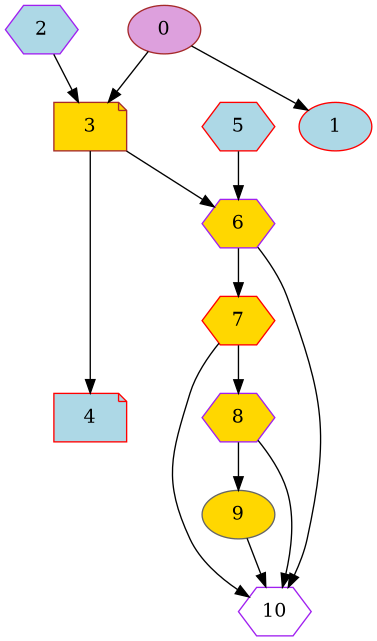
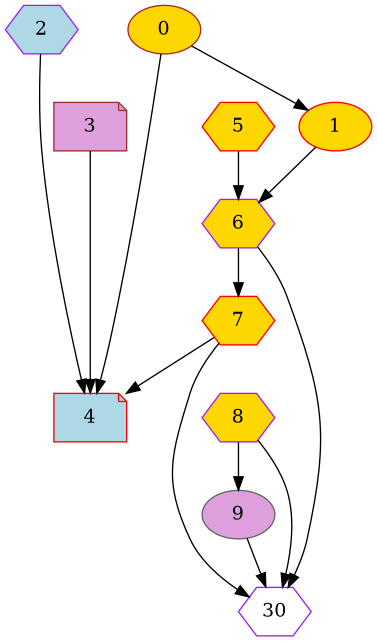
(164, 30) -> (164, 30)
(133, 71) -> (134, 218)
(63, 72) -> (50, 218)
(90, 127) -> (90, 127)
(238, 127) -> (238, 127)
(335, 127) -> (335, 127)
(165, 175) -> (292, 170)
(238, 363) -> (176, 362)
(238, 515) -> (238, 515)
(275, 612) -> (275, 612)
